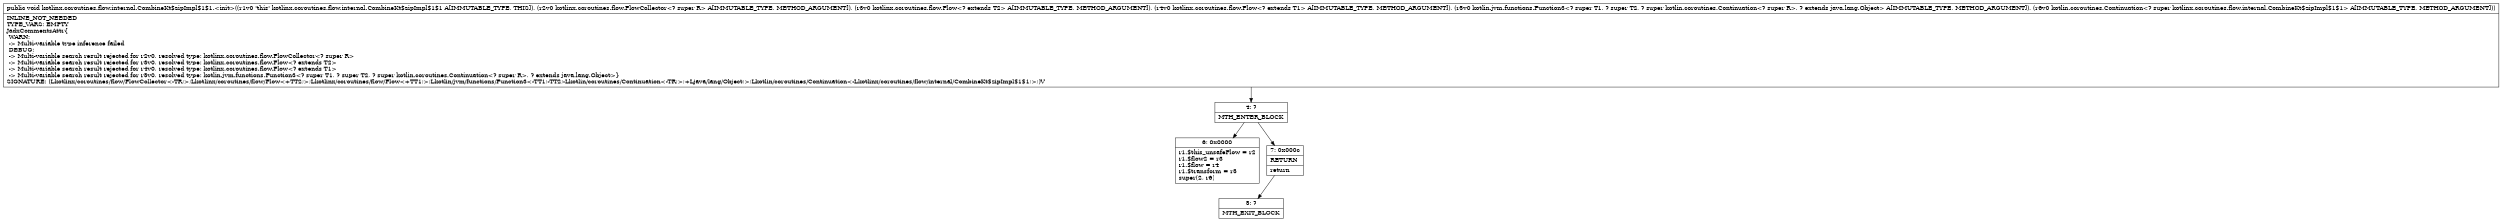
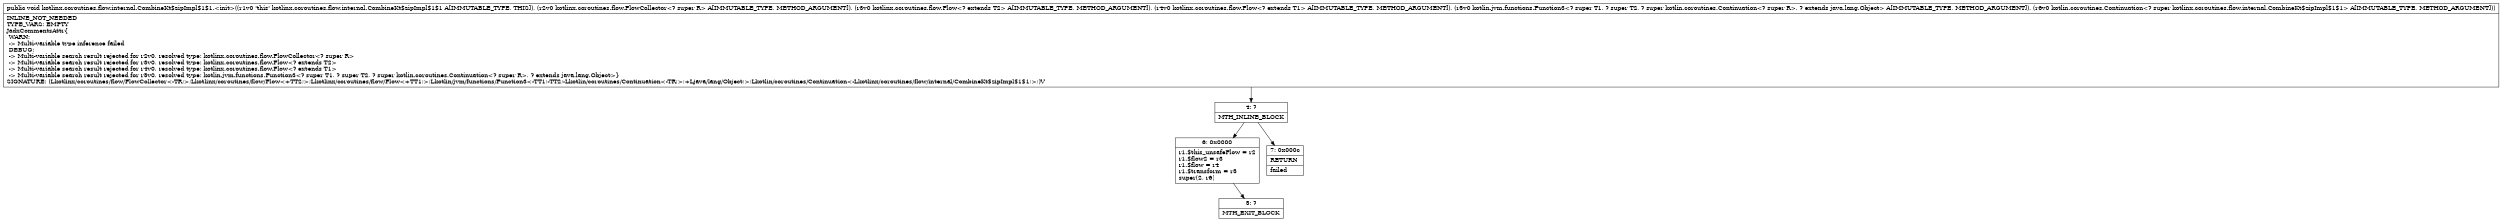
(1251, 117) -> (1251, 117)
(1280, 170) -> (1279, 170)
(1268, 185) -> (1238, 189)
